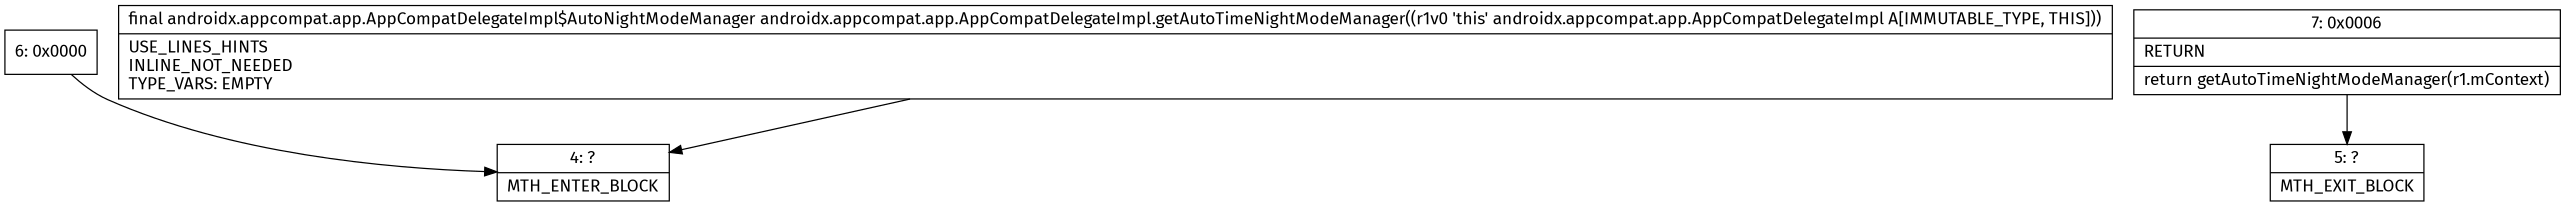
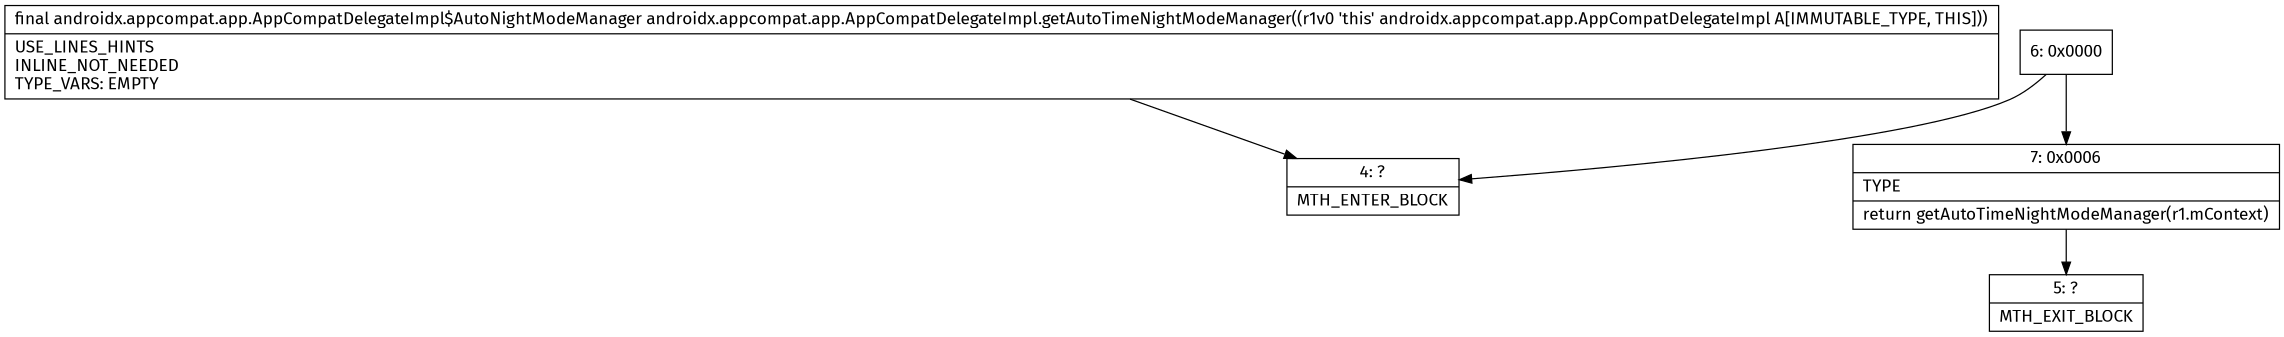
(2175, 52) -> (1882, 186)
none -> (2066, 103)
